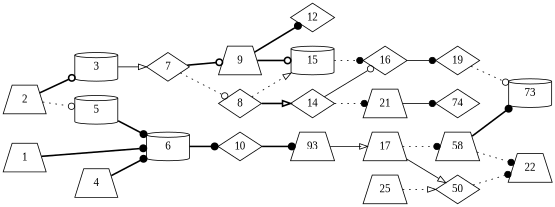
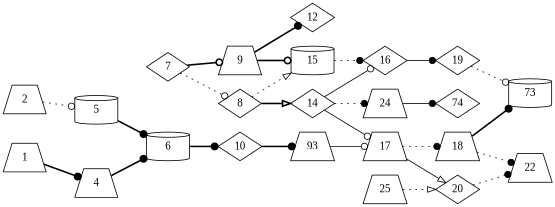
(96, 67) -> none
(385, 103) -> (385, 103)
none -> (344, 122)
(346, 146) -> (346, 146)
(458, 146) -> (458, 146)
(91, 152) -> (59, 170)
(458, 189) -> (458, 189)
